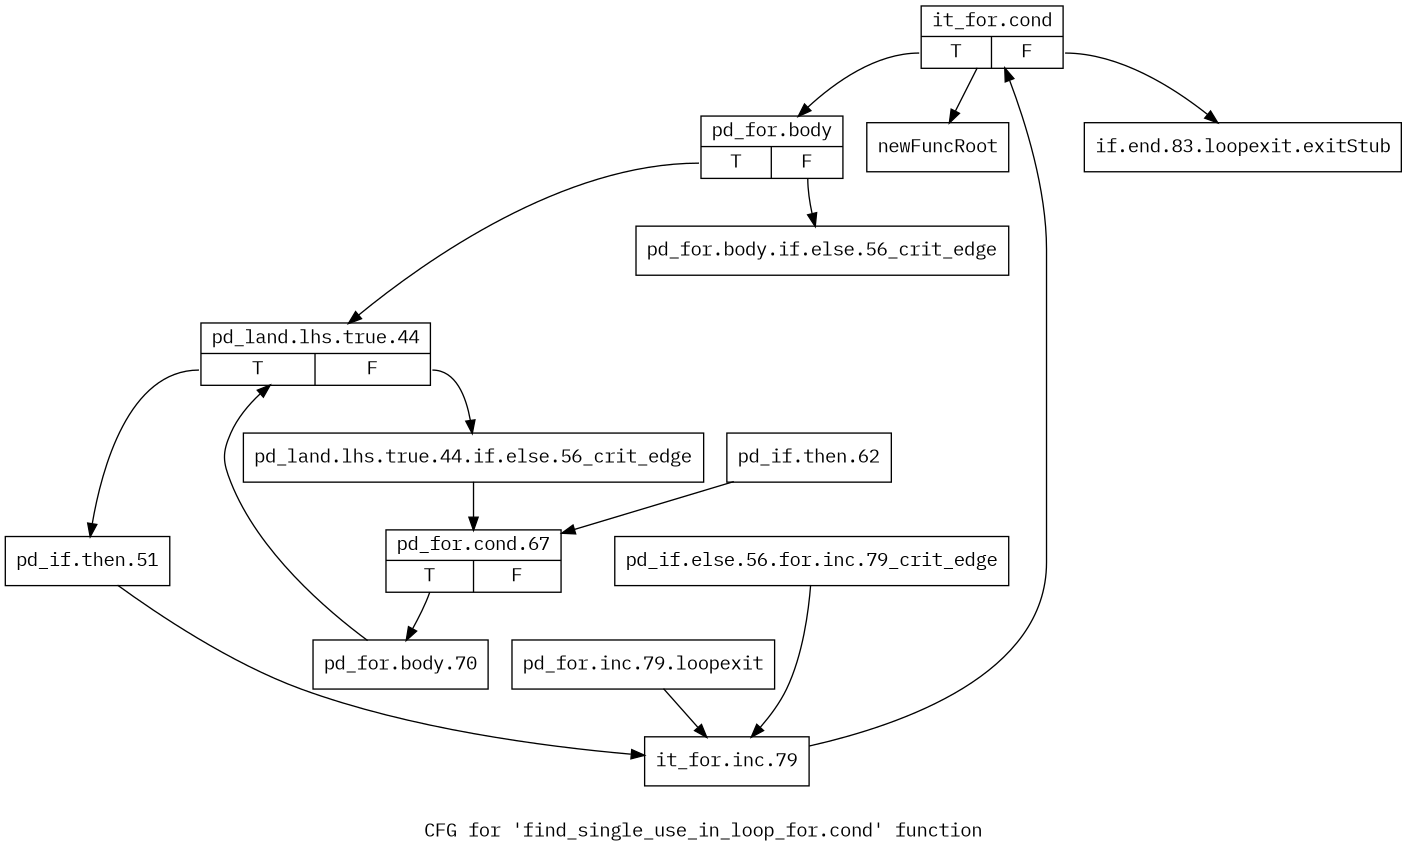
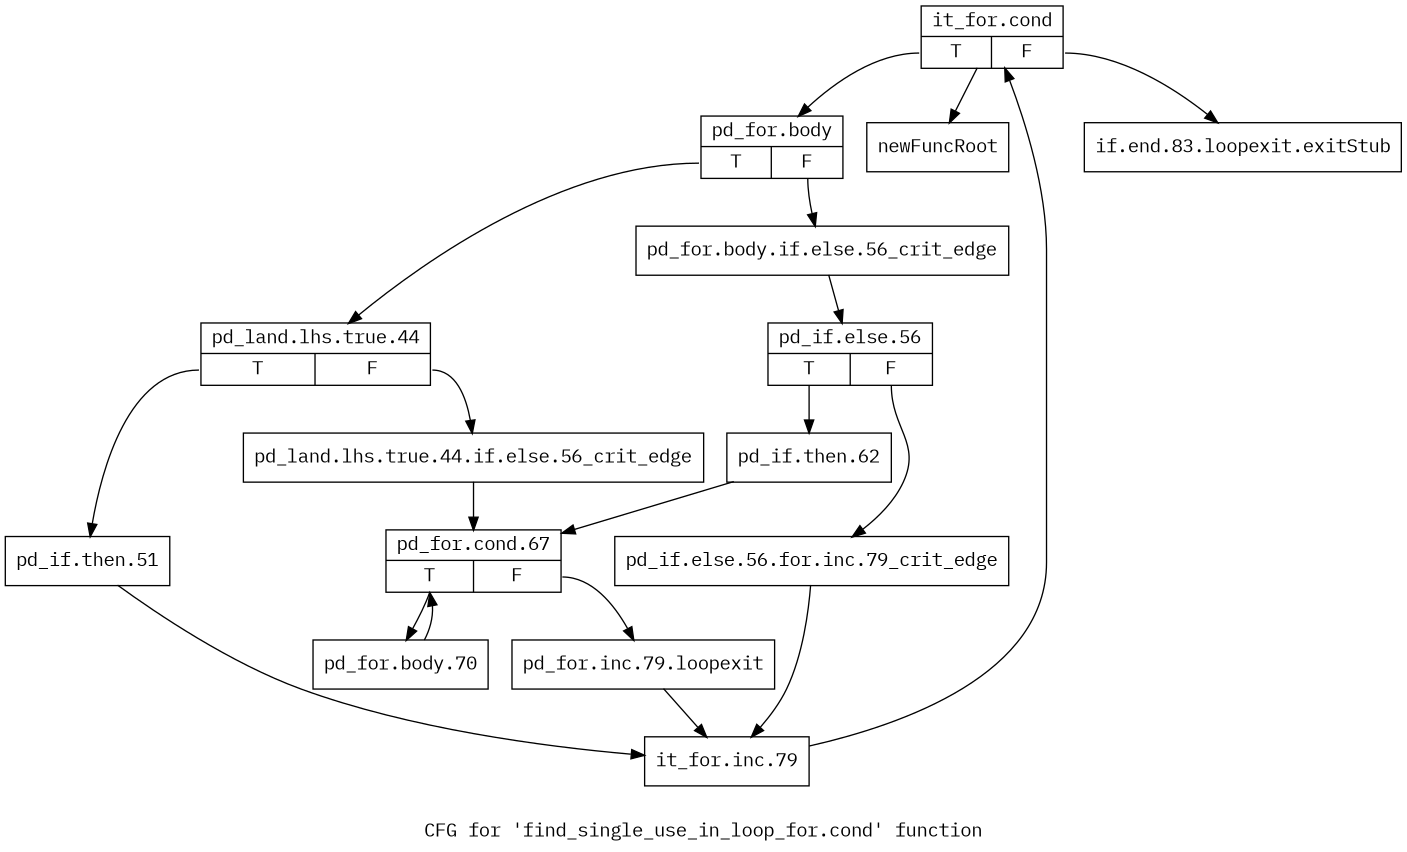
none -> (850, 354)
(257, 531) -> (431, 624)
none -> (601, 594)
